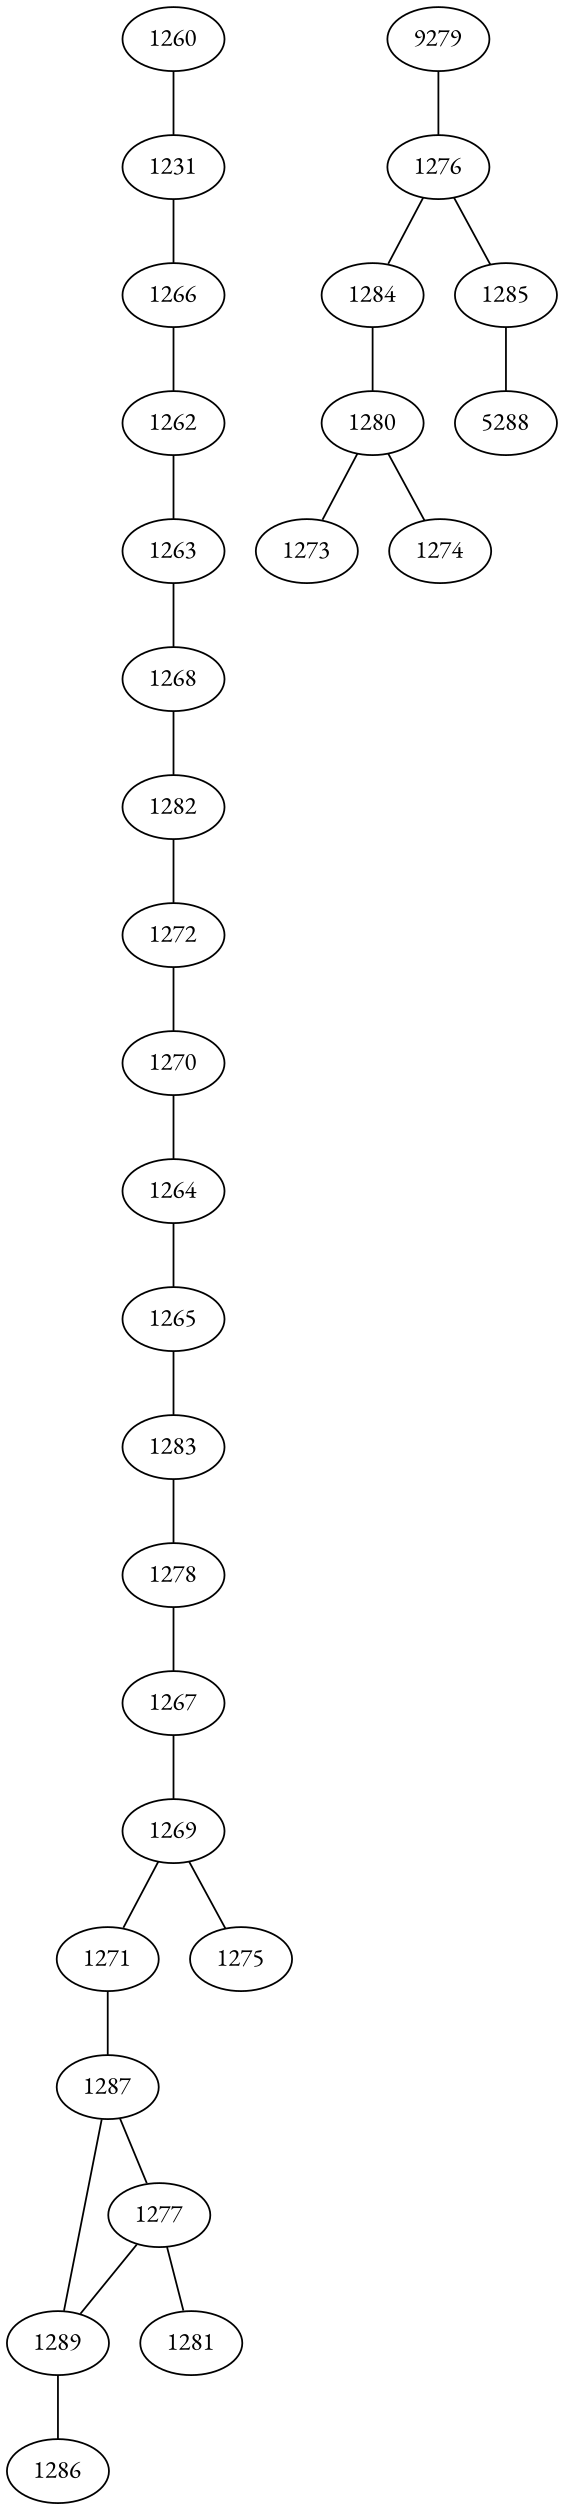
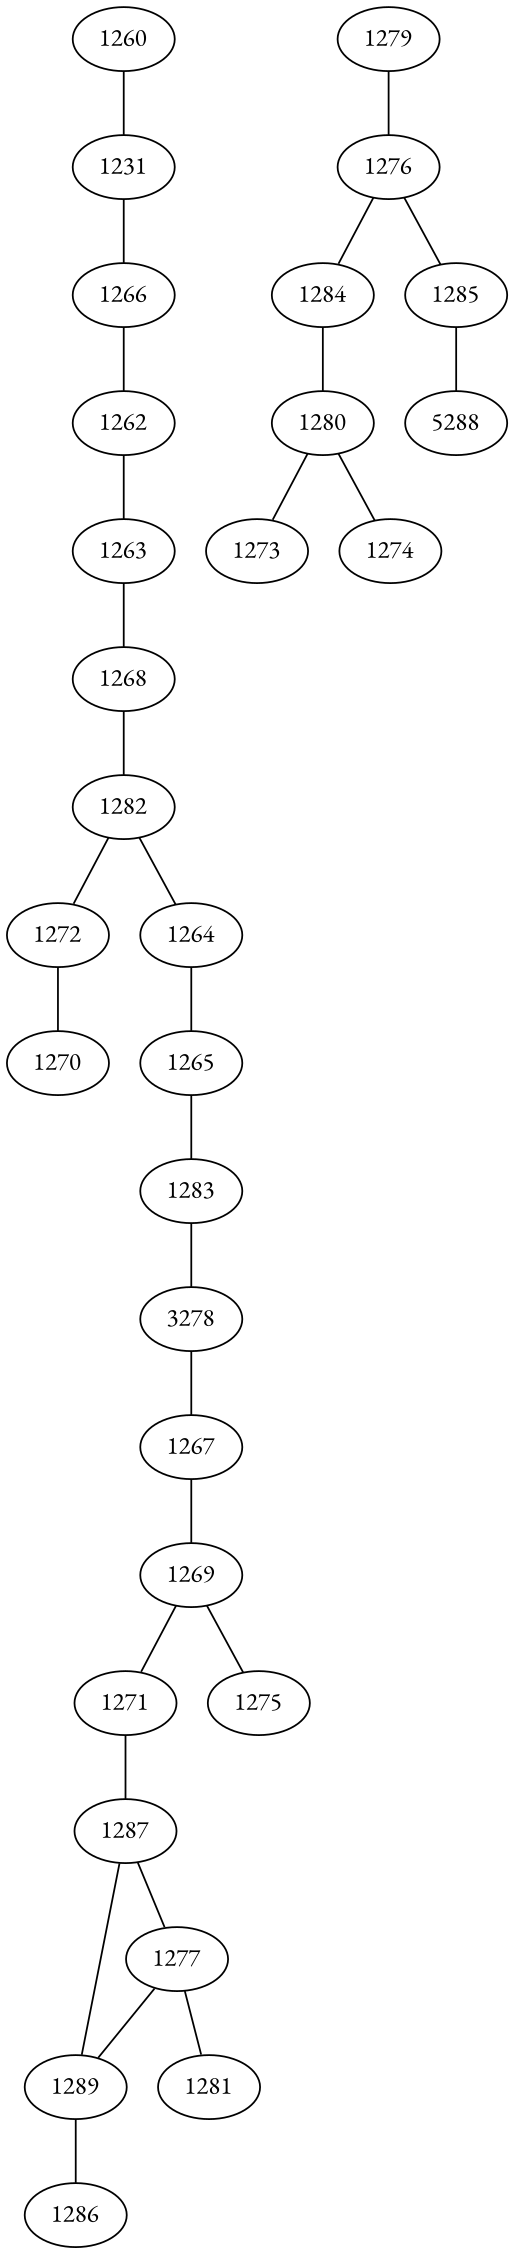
(438, 39) -> (389, 39)
(174, 1127) -> (158, 871)
(174, 1575) -> (191, 1319)
